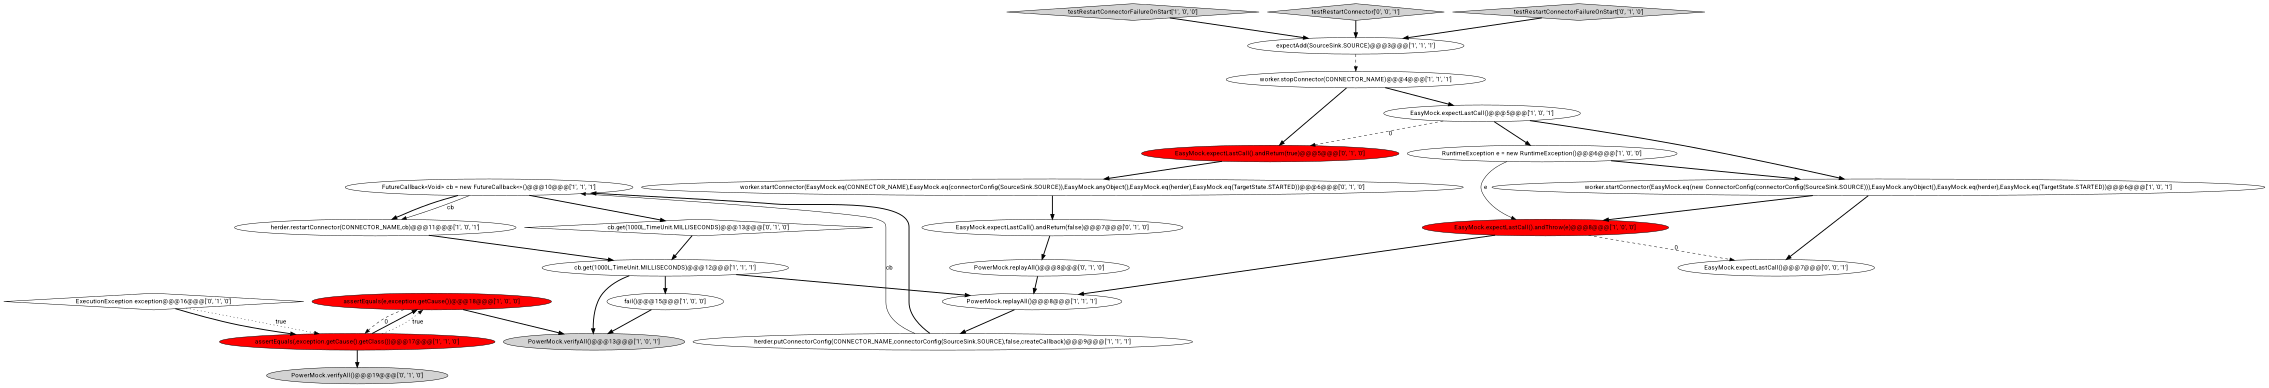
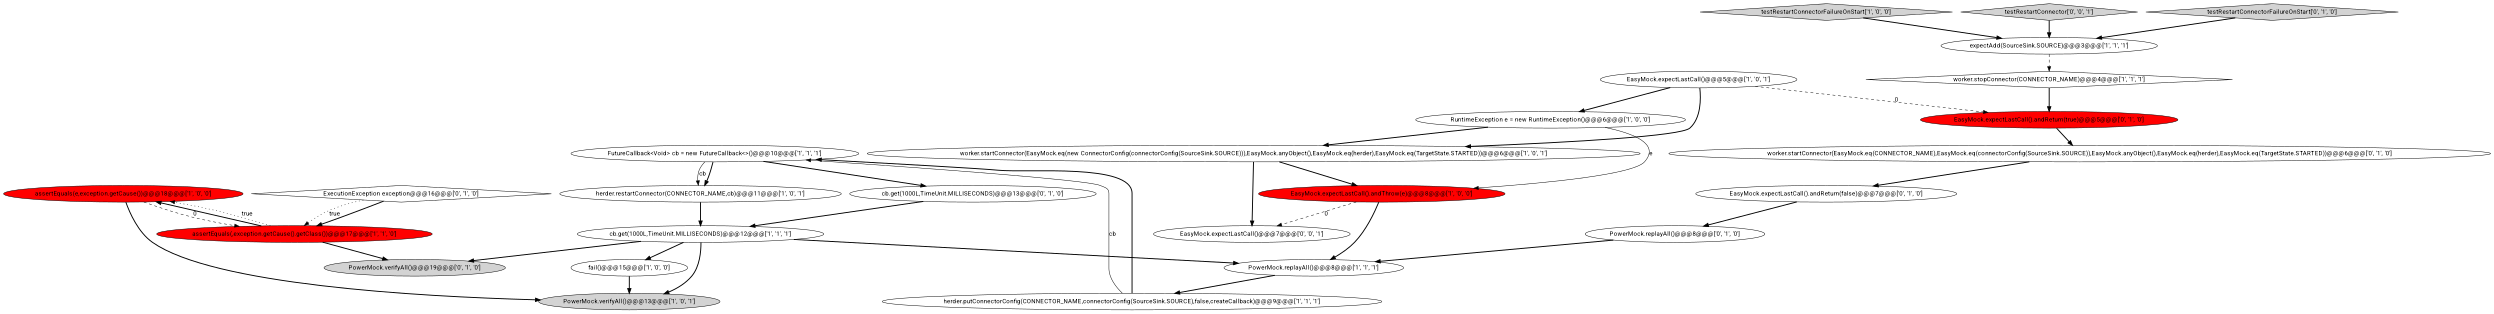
(1356, 80) -> (2049, 80)
(1417, 96) -> none
(699, 228) -> (973, 194)
none -> (557, 251)
